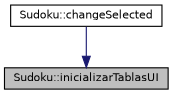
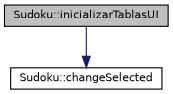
(86, 41) -> (86, 41)
